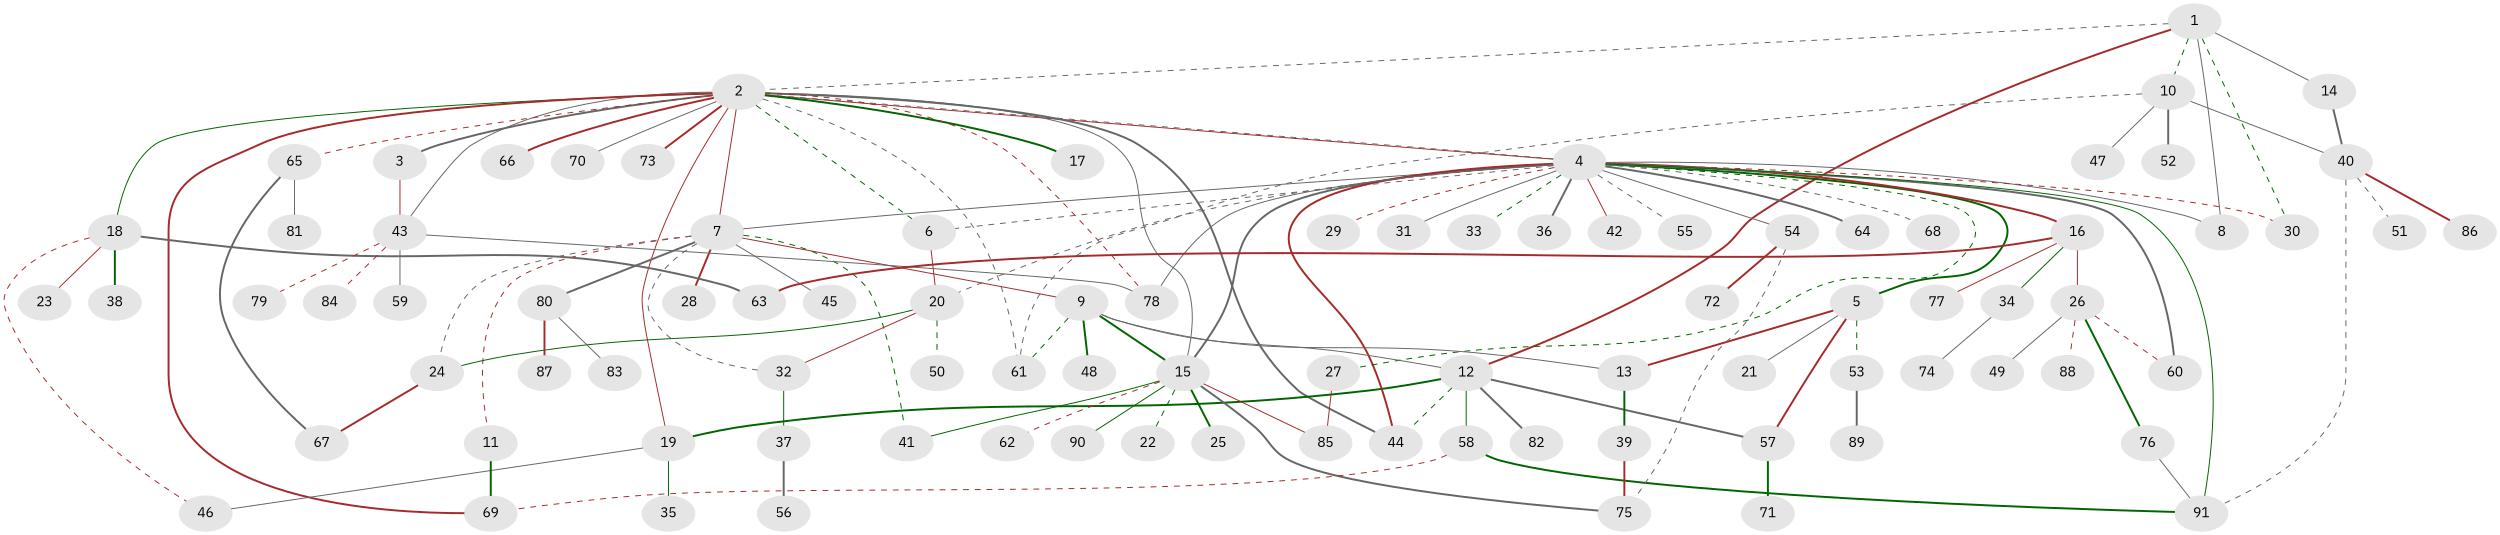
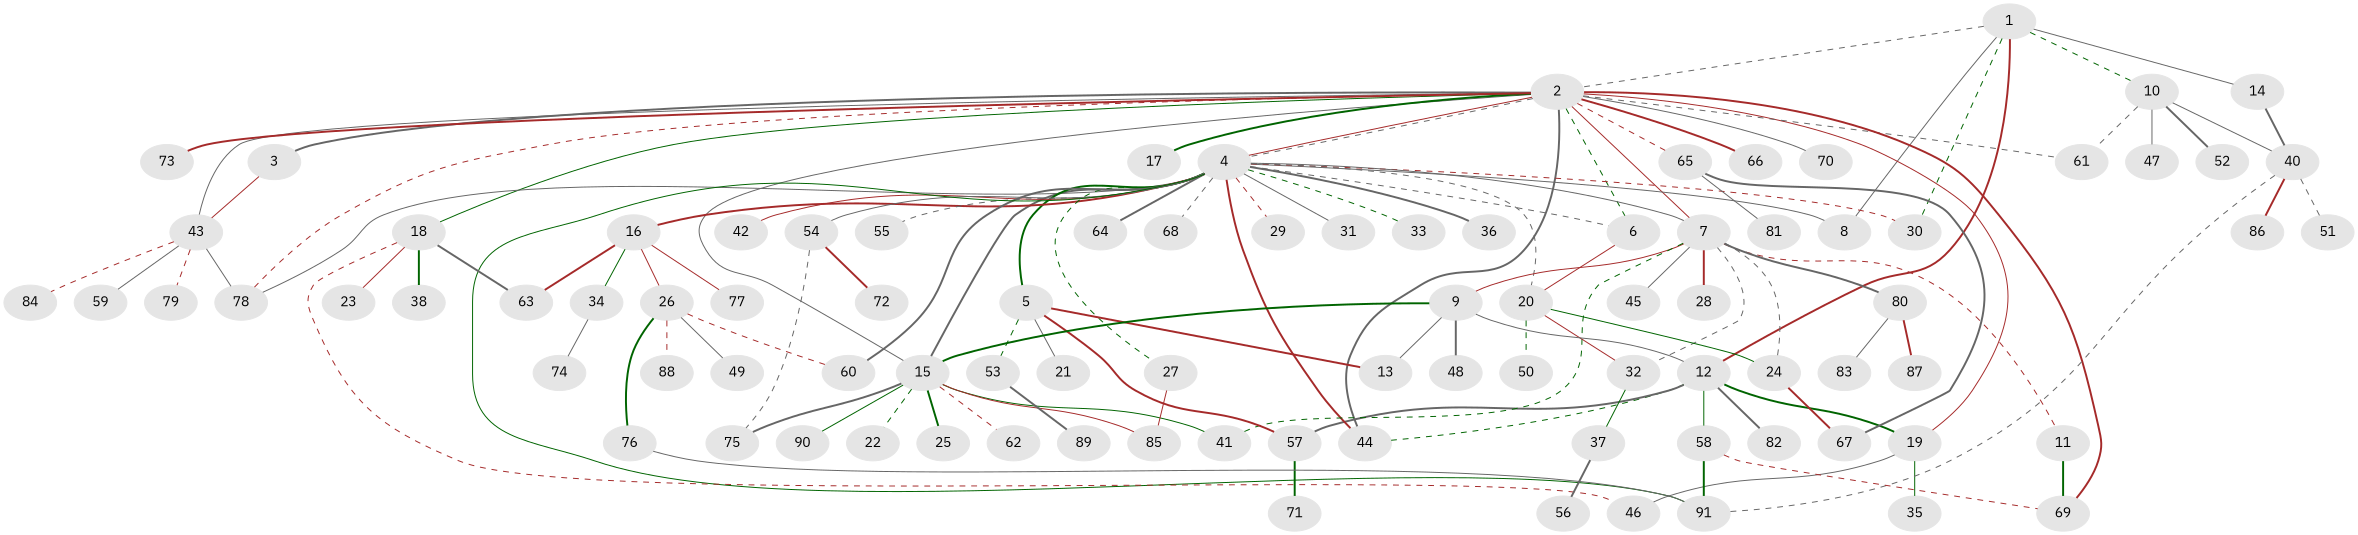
(1050, 338) -> none
(1085, 338) -> (1456, 338)
(1624, 443) -> none
